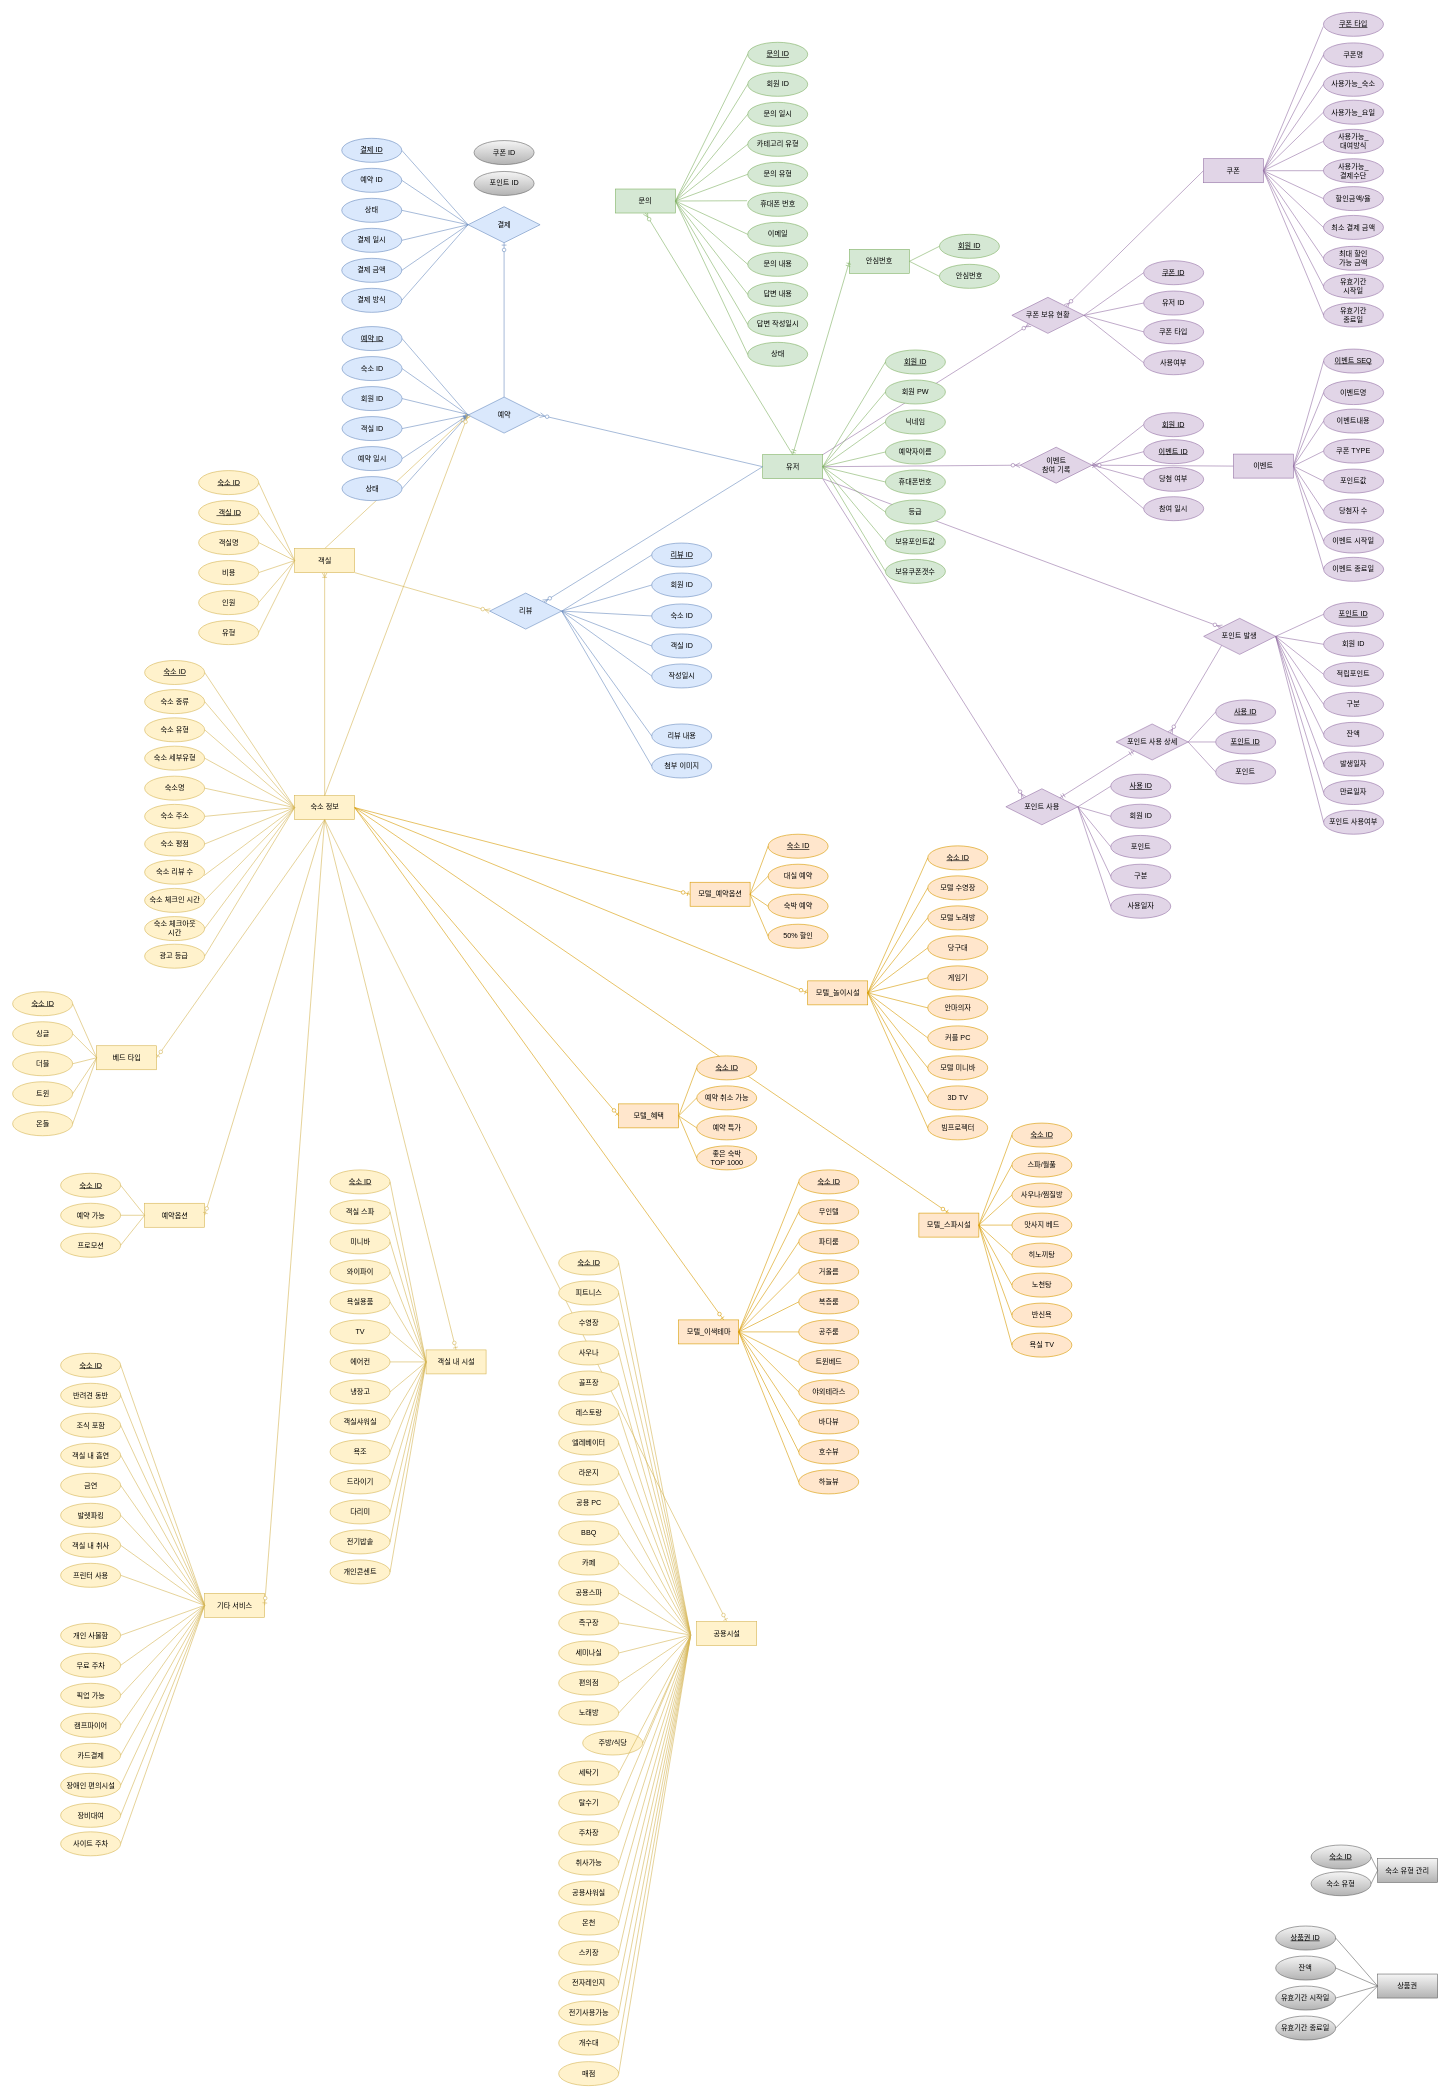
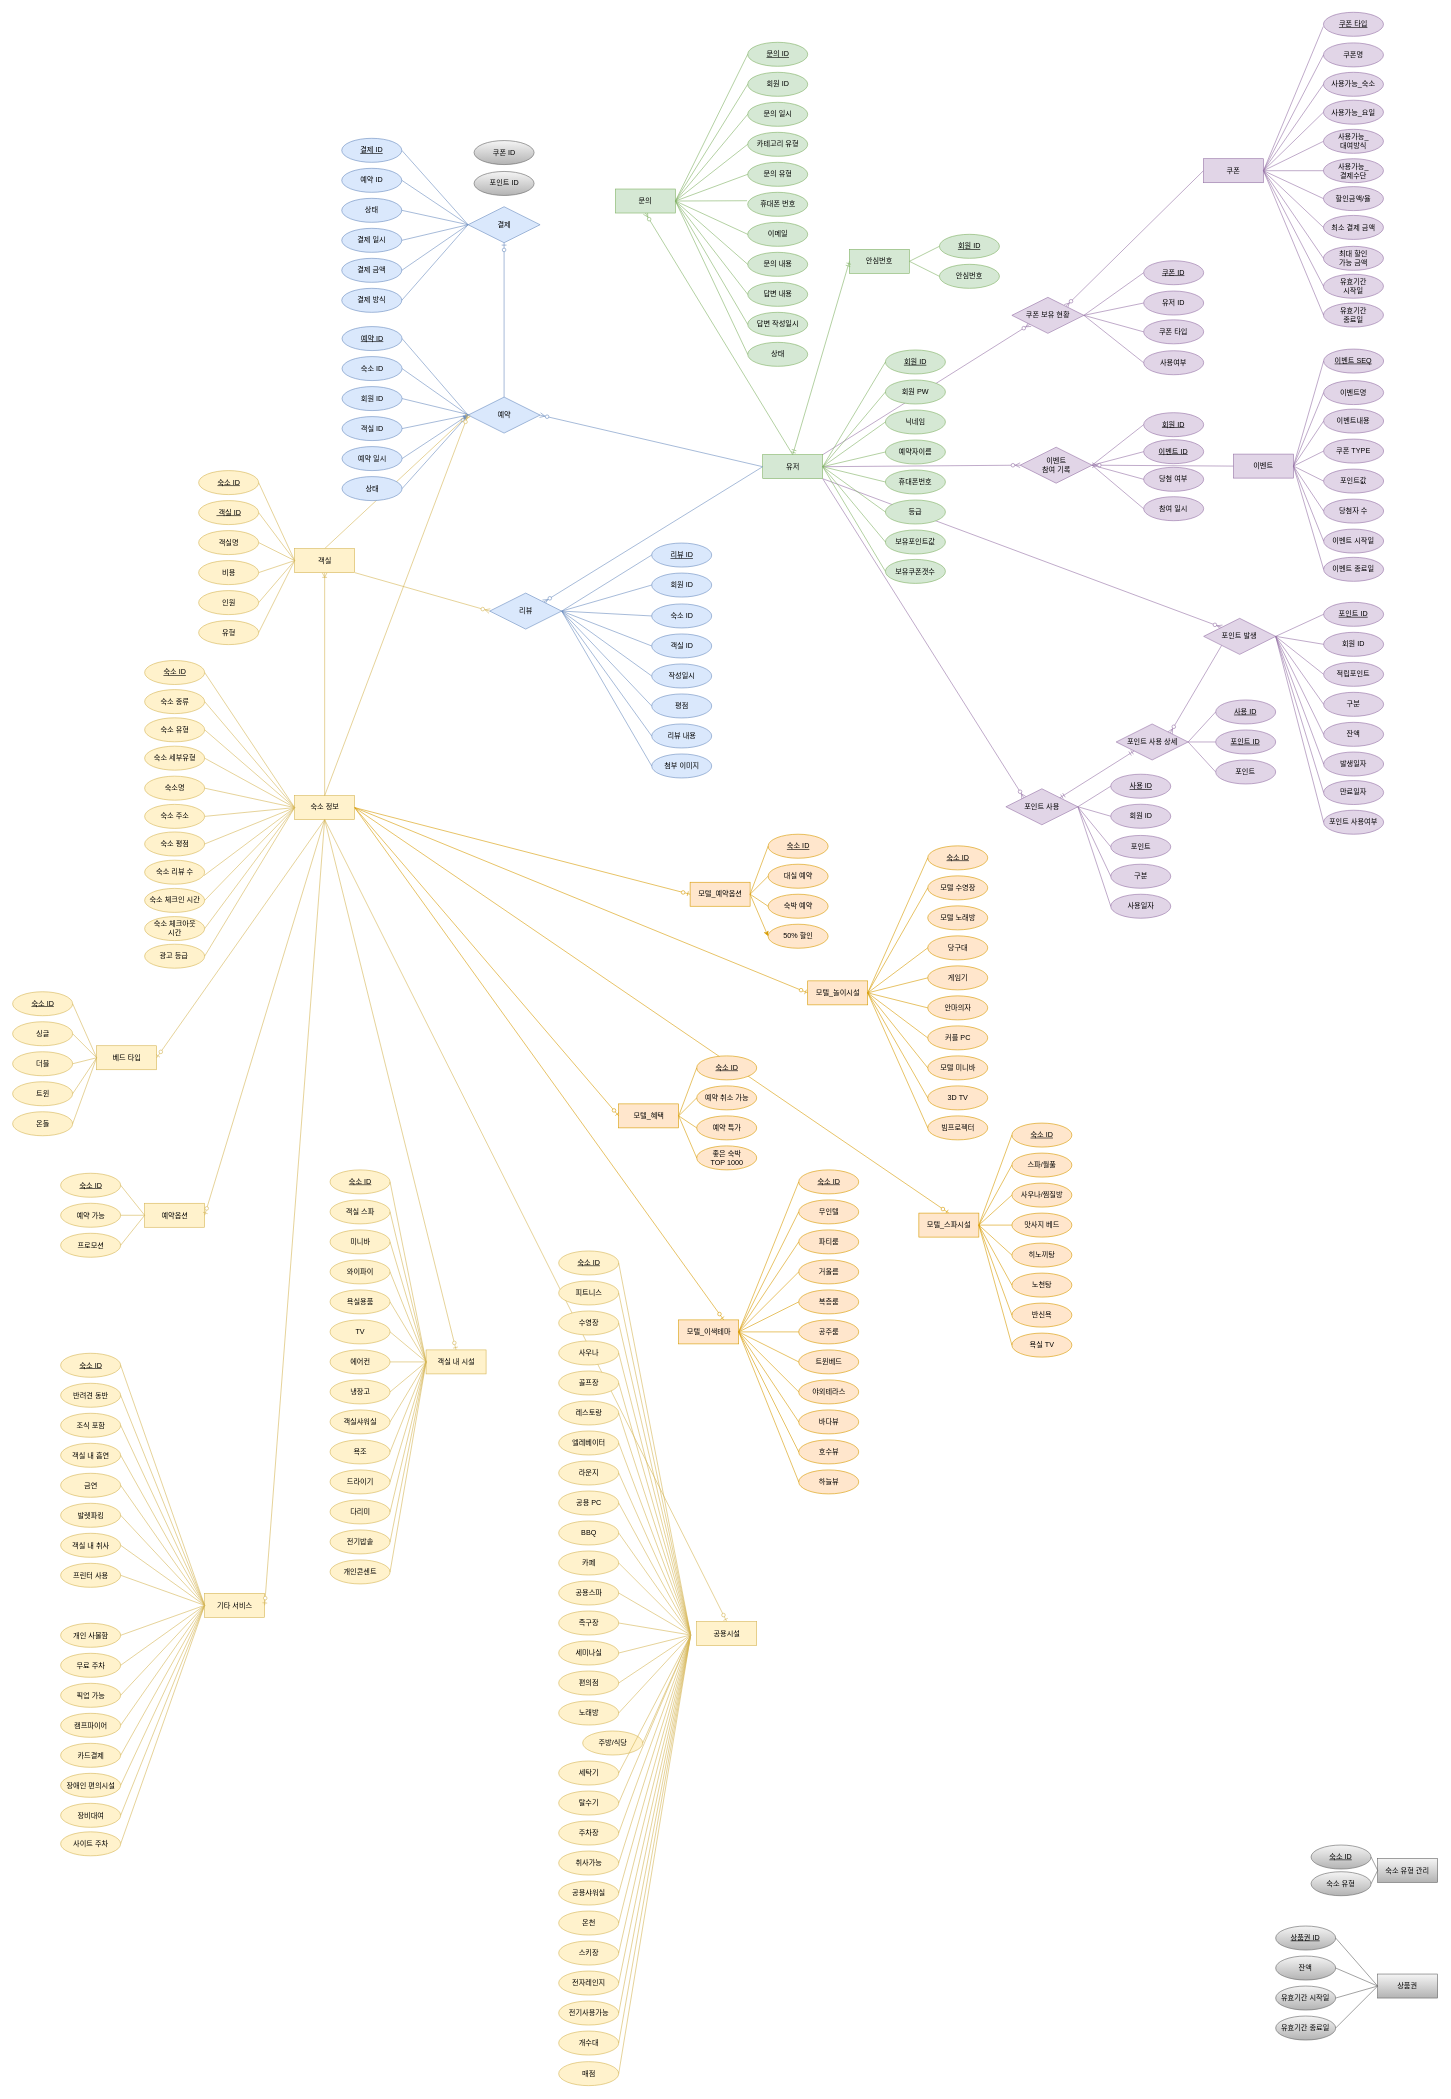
none -> (611, 663)
none -> (682, 706)
(766, 932) -> (766, 931)
(901, 951) -> none
